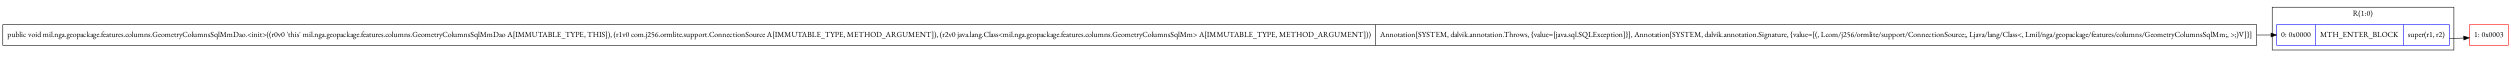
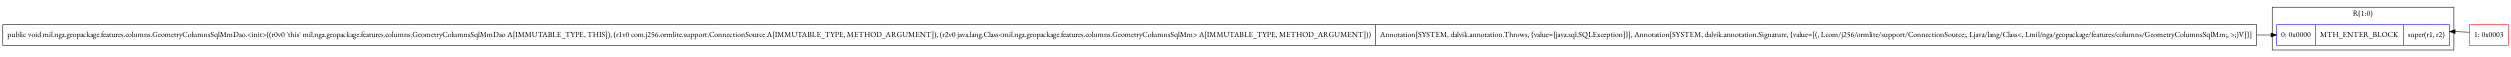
(2457, 38) -> (2462, 32)
